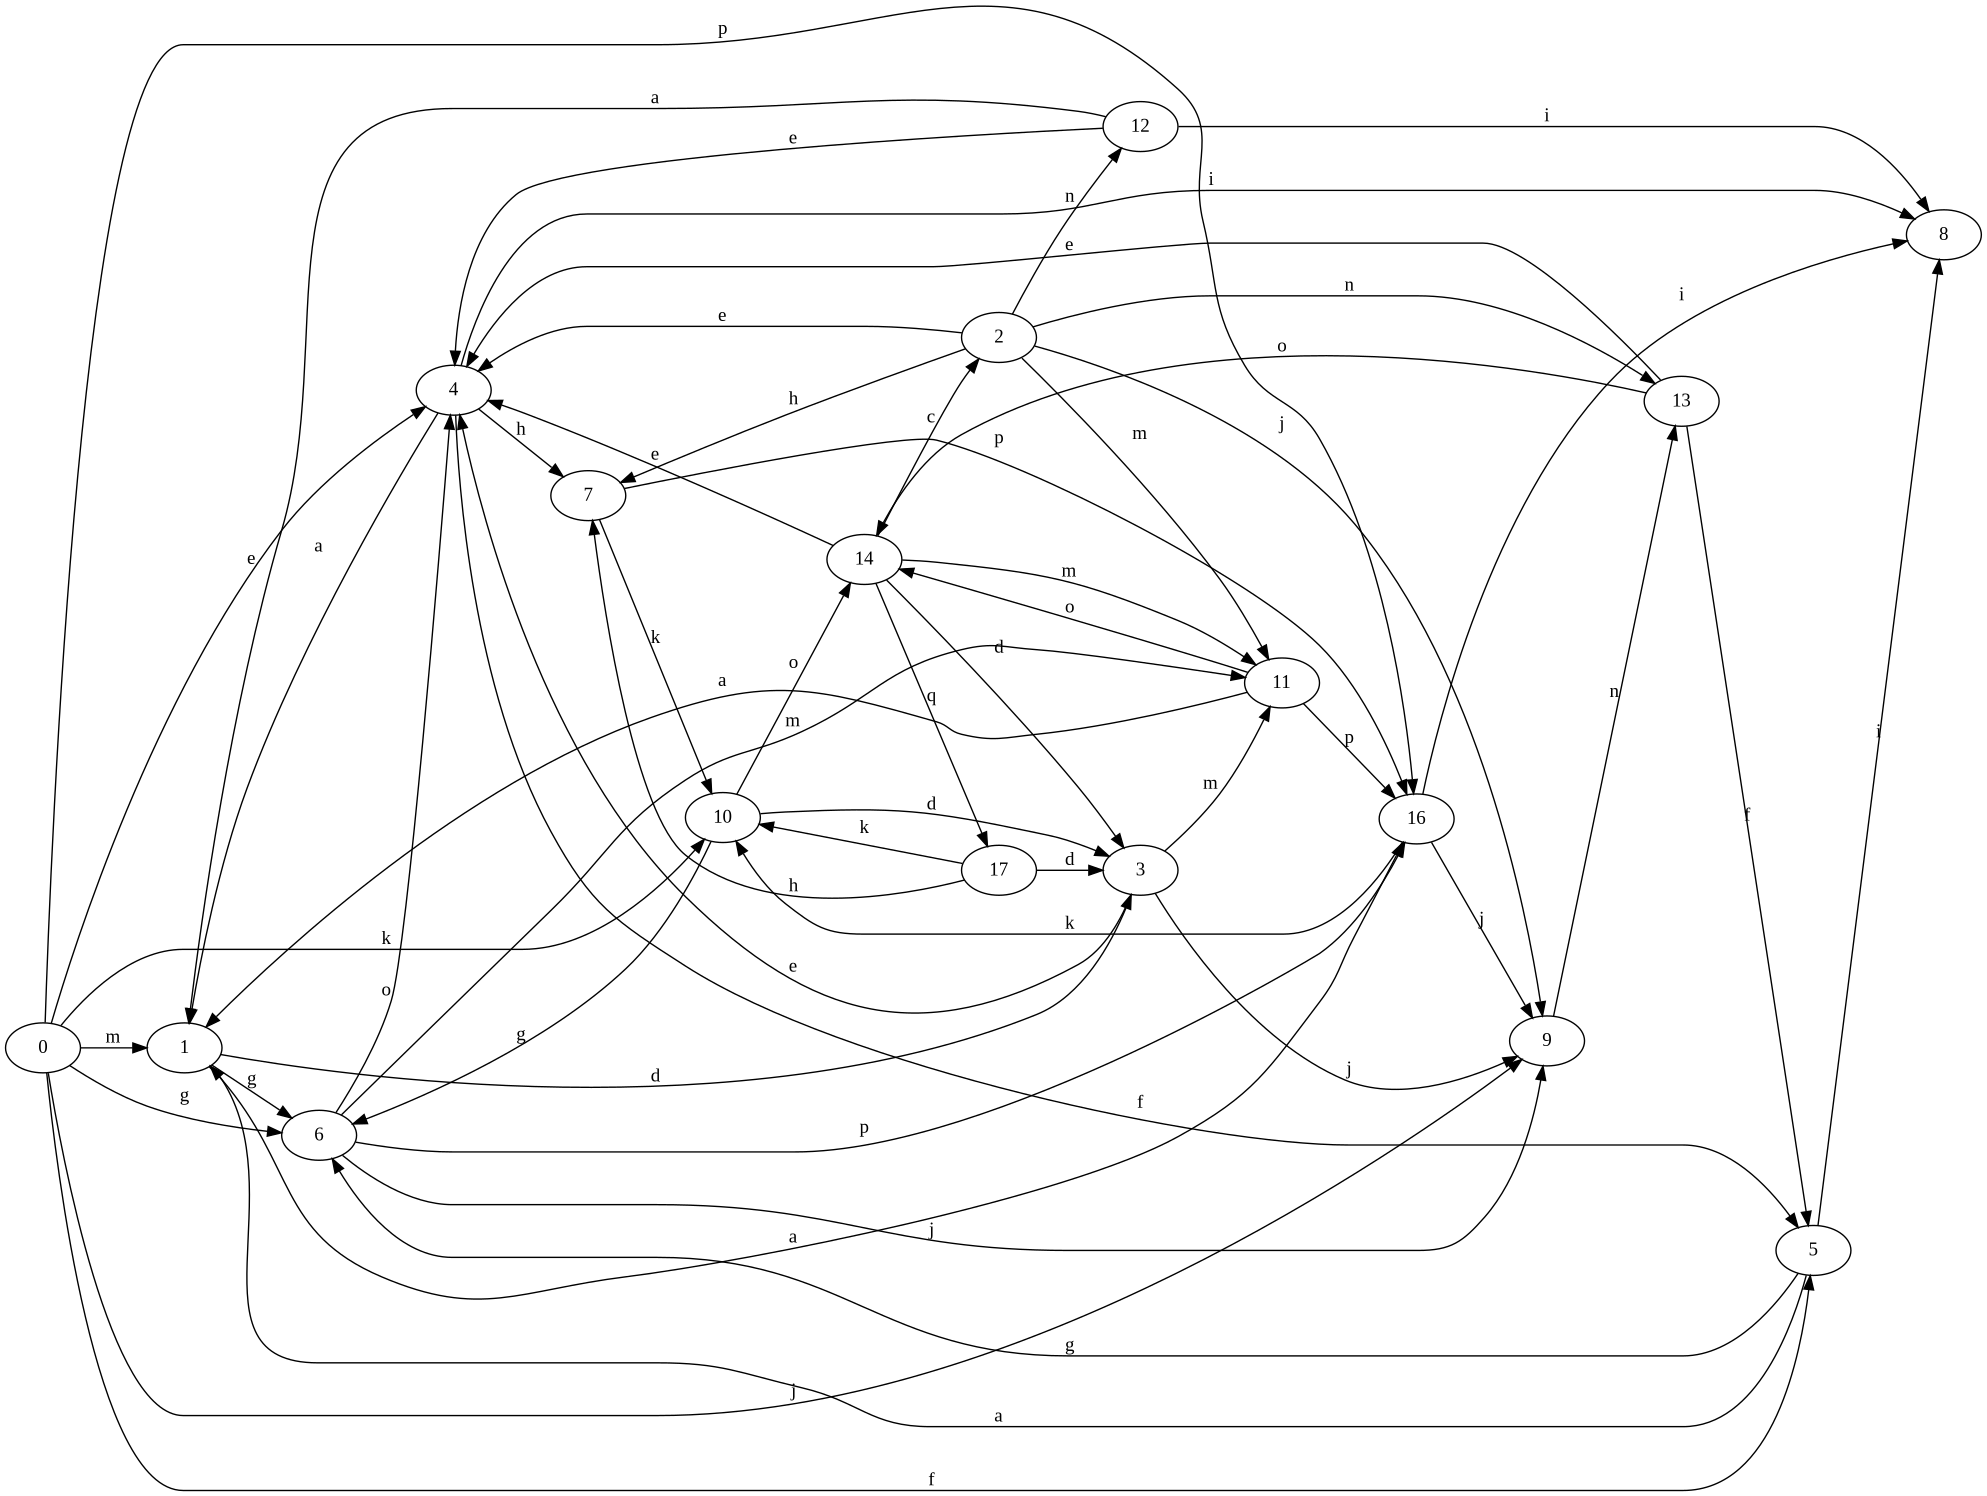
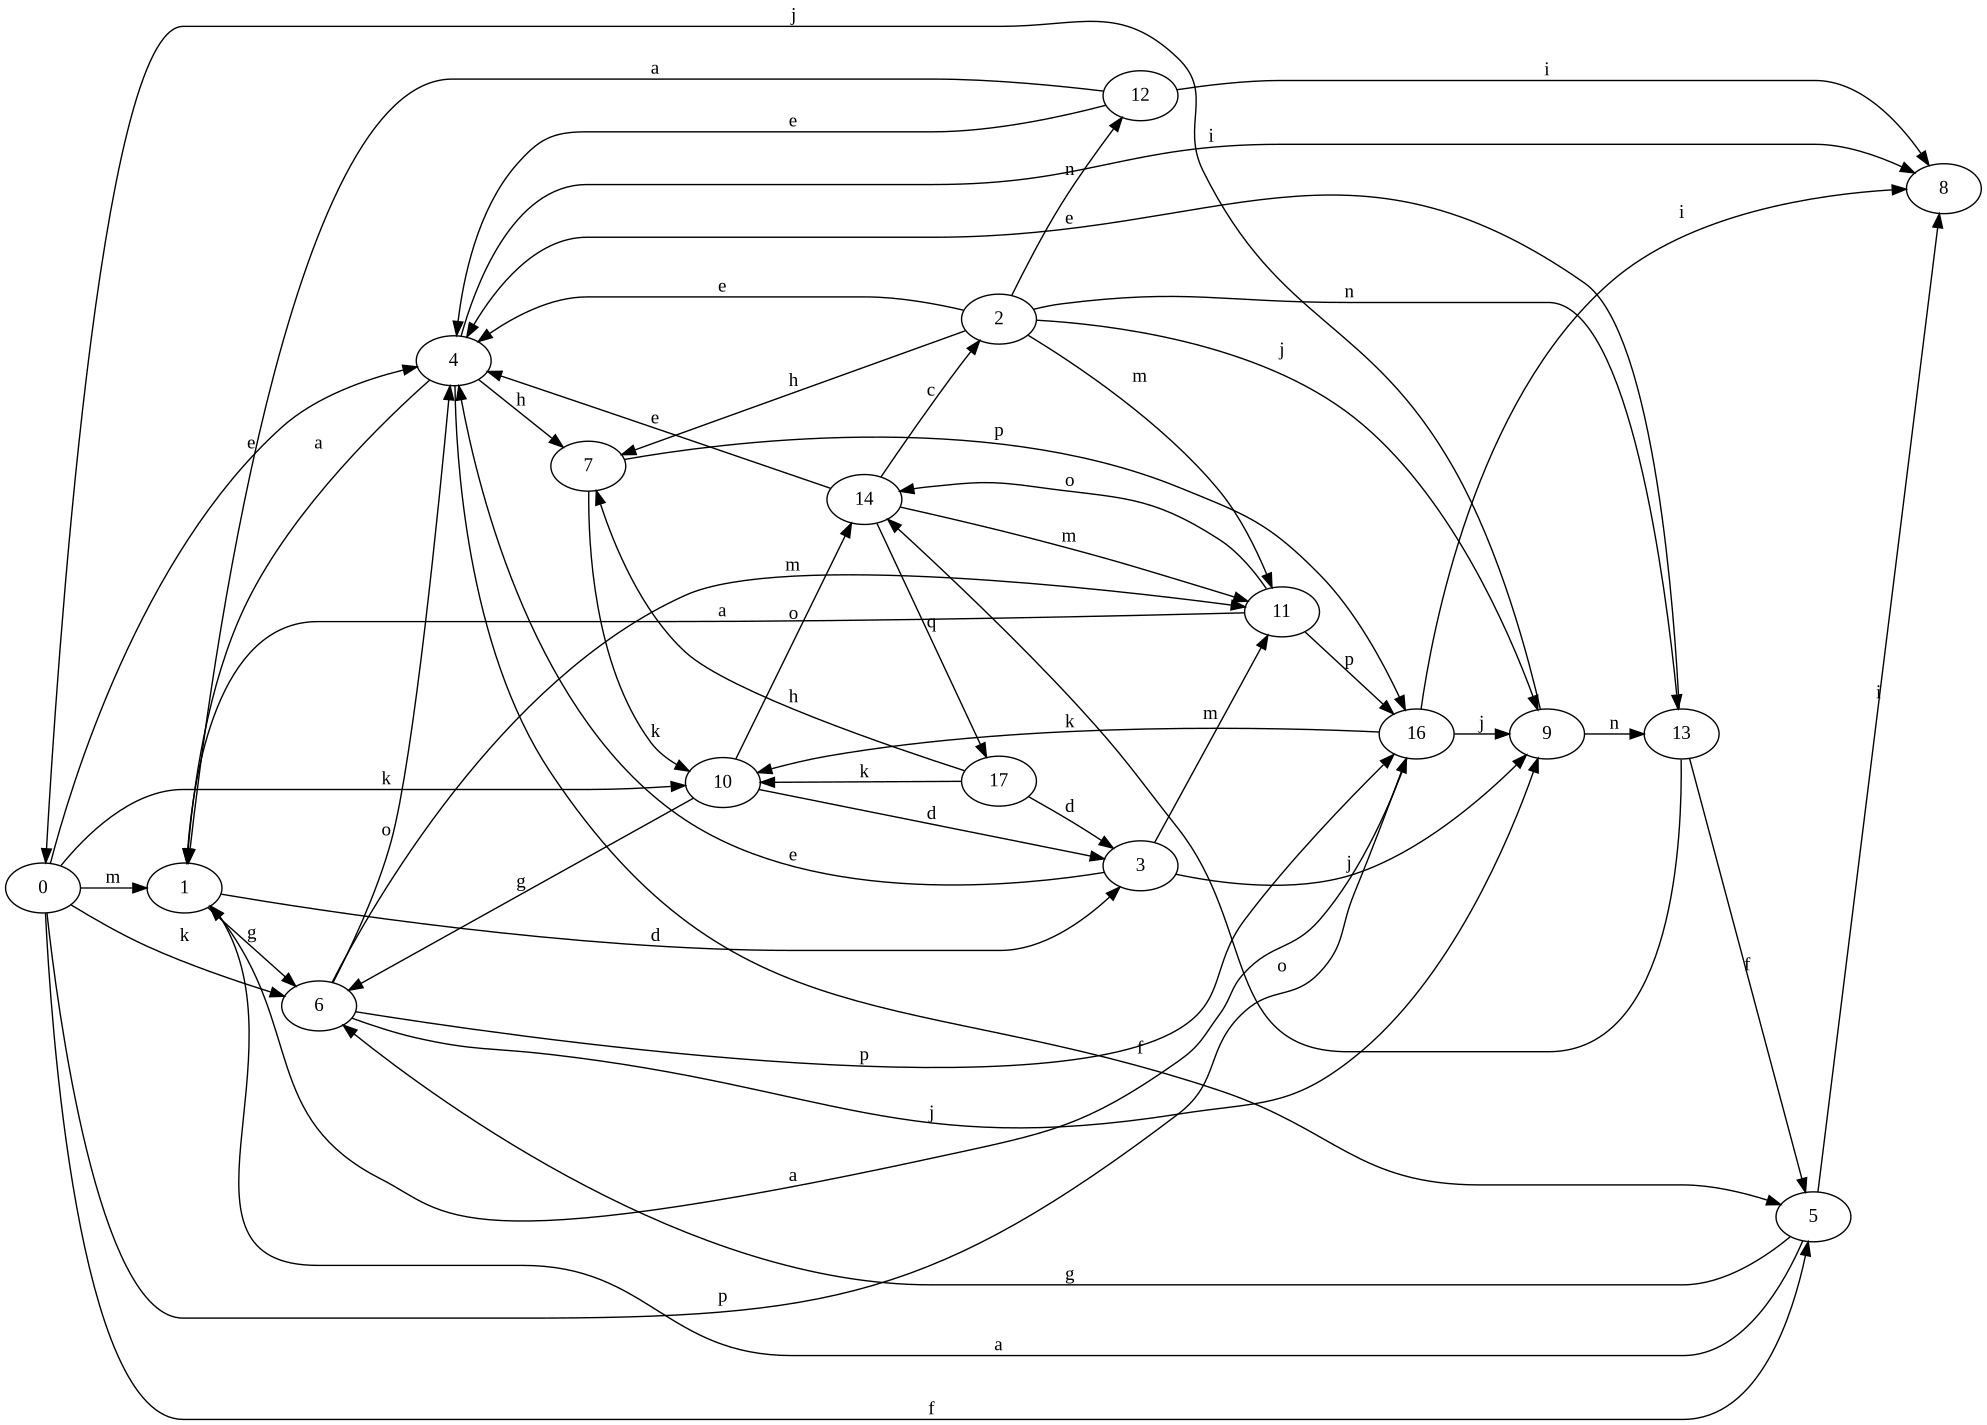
(1006, 704) -> none
(185, 1096) -> (185, 936)
(827, 1242) -> (822, 1181)
(697, 1412) -> (647, 26)
